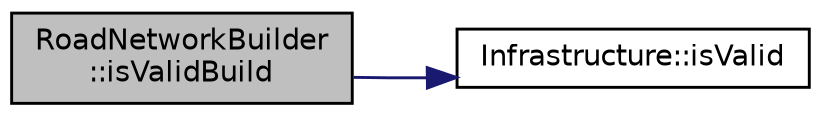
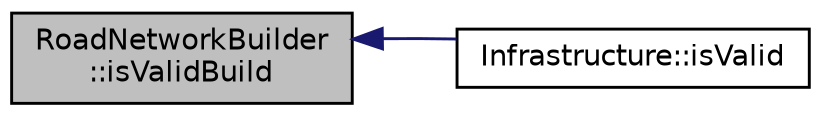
(390, 78) -> (420, 39)
